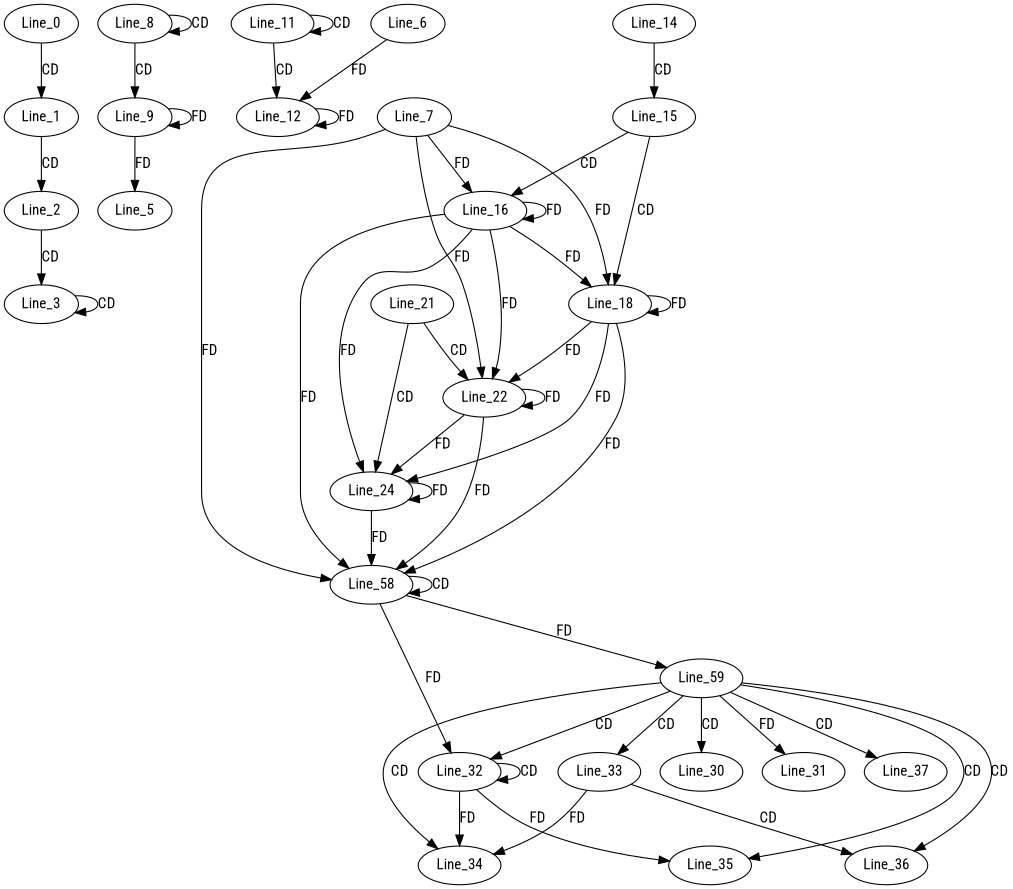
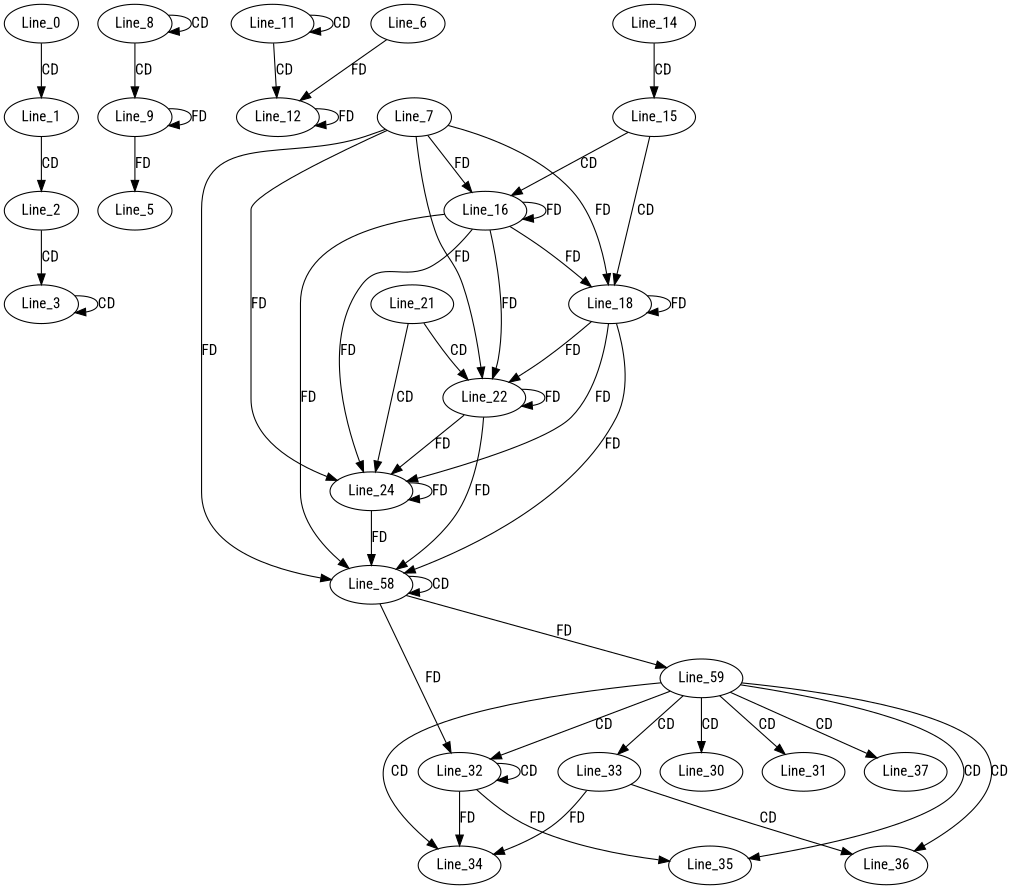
none -> (251, 282)
(768, 725) -> (768, 725)
